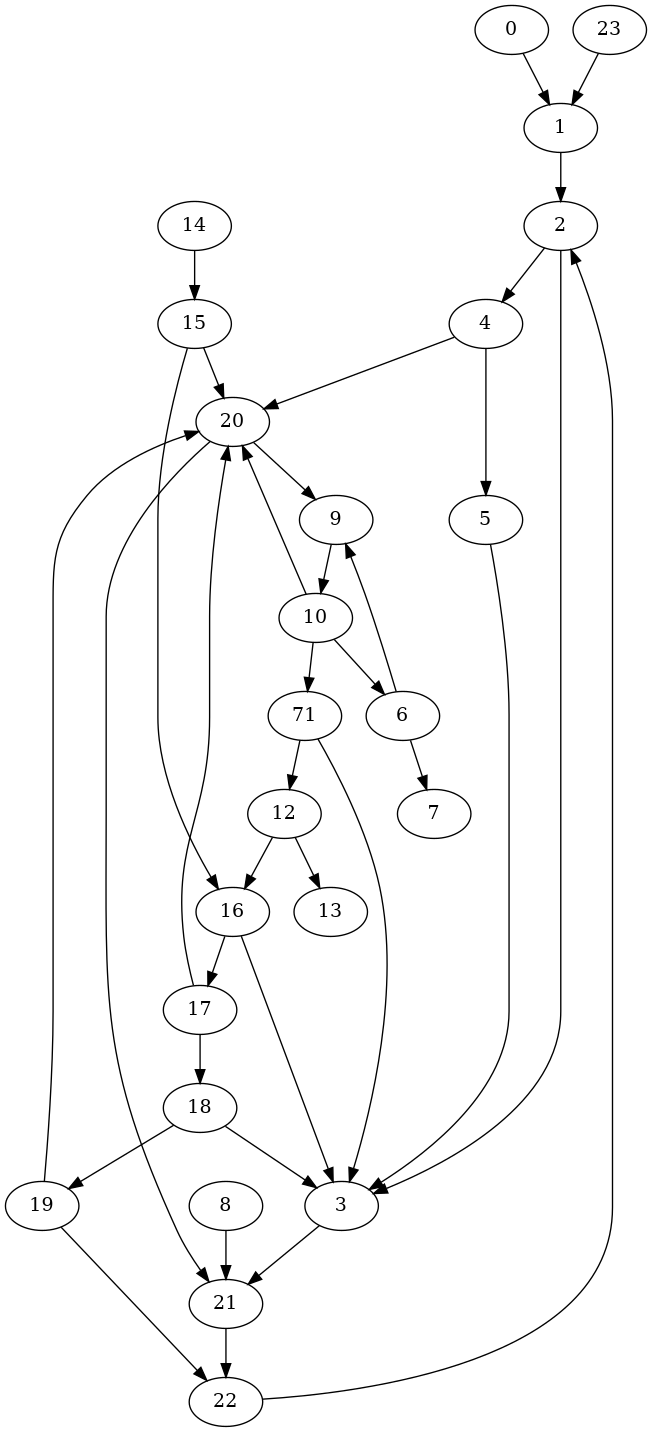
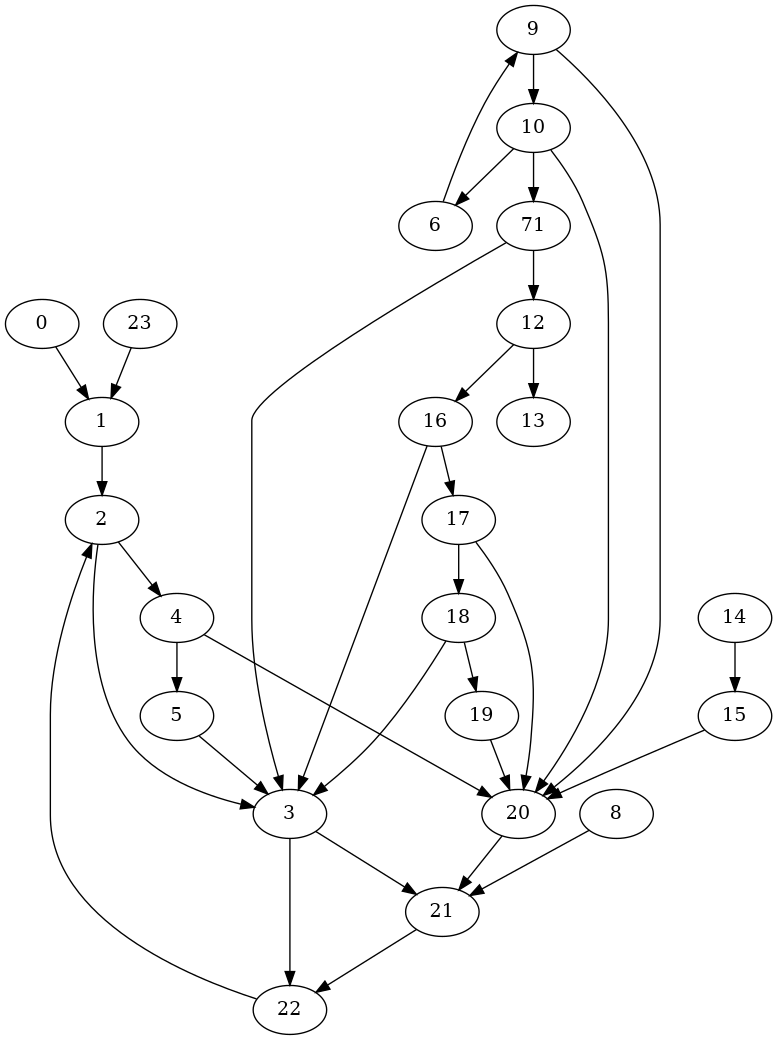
(279, 466) -> (660, 419)
(158, 617) -> none
(434, 814) -> none
(129, 1299) -> (290, 905)
